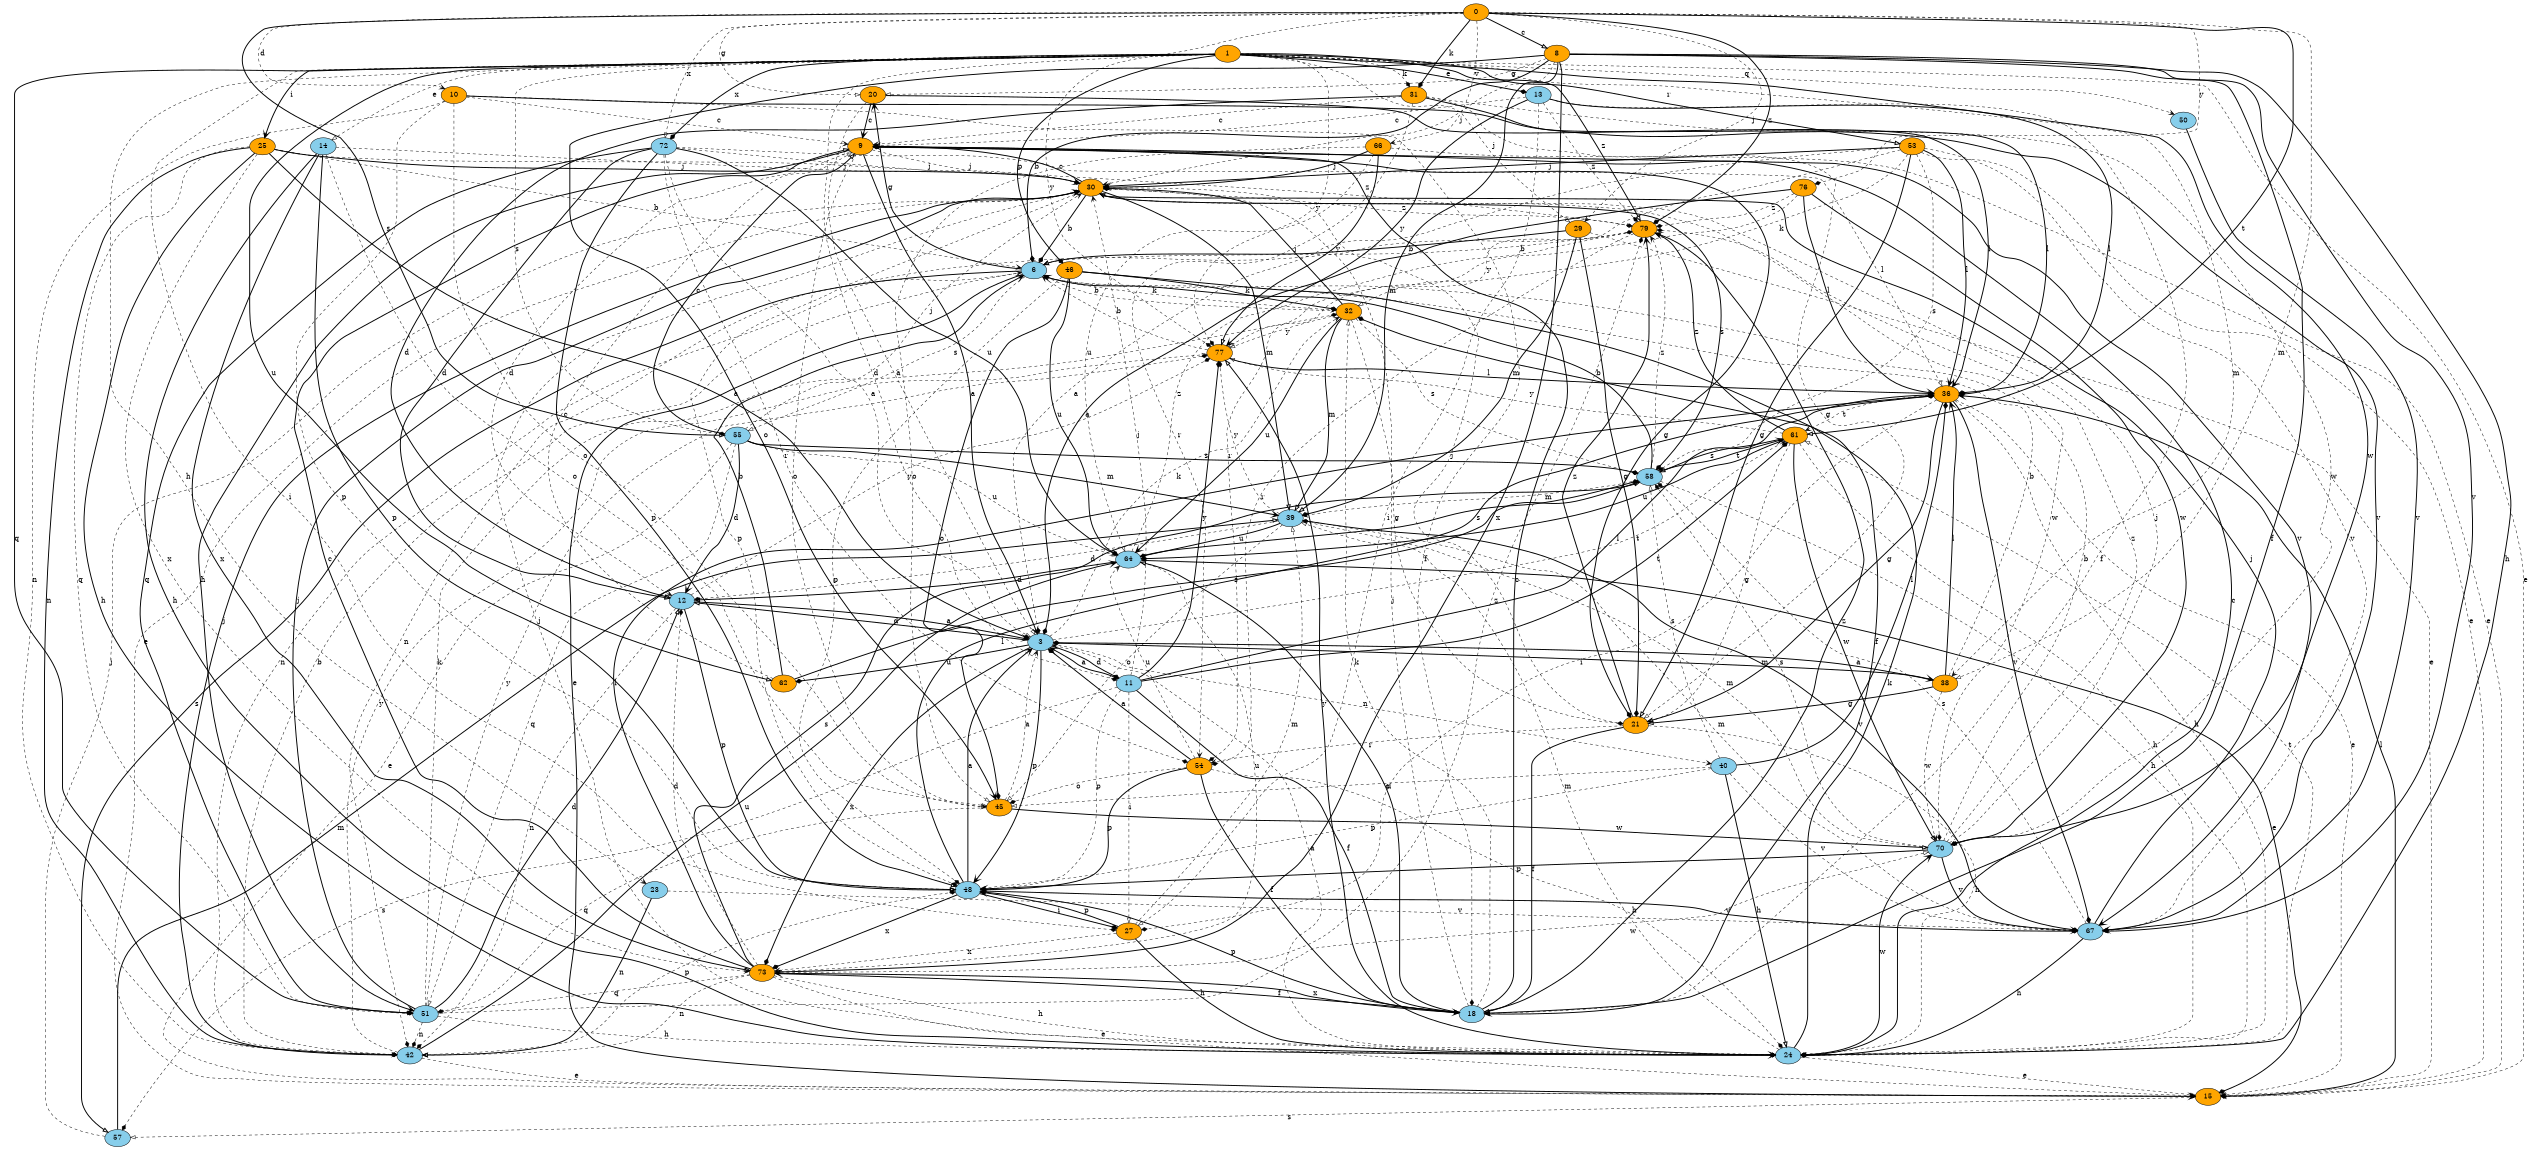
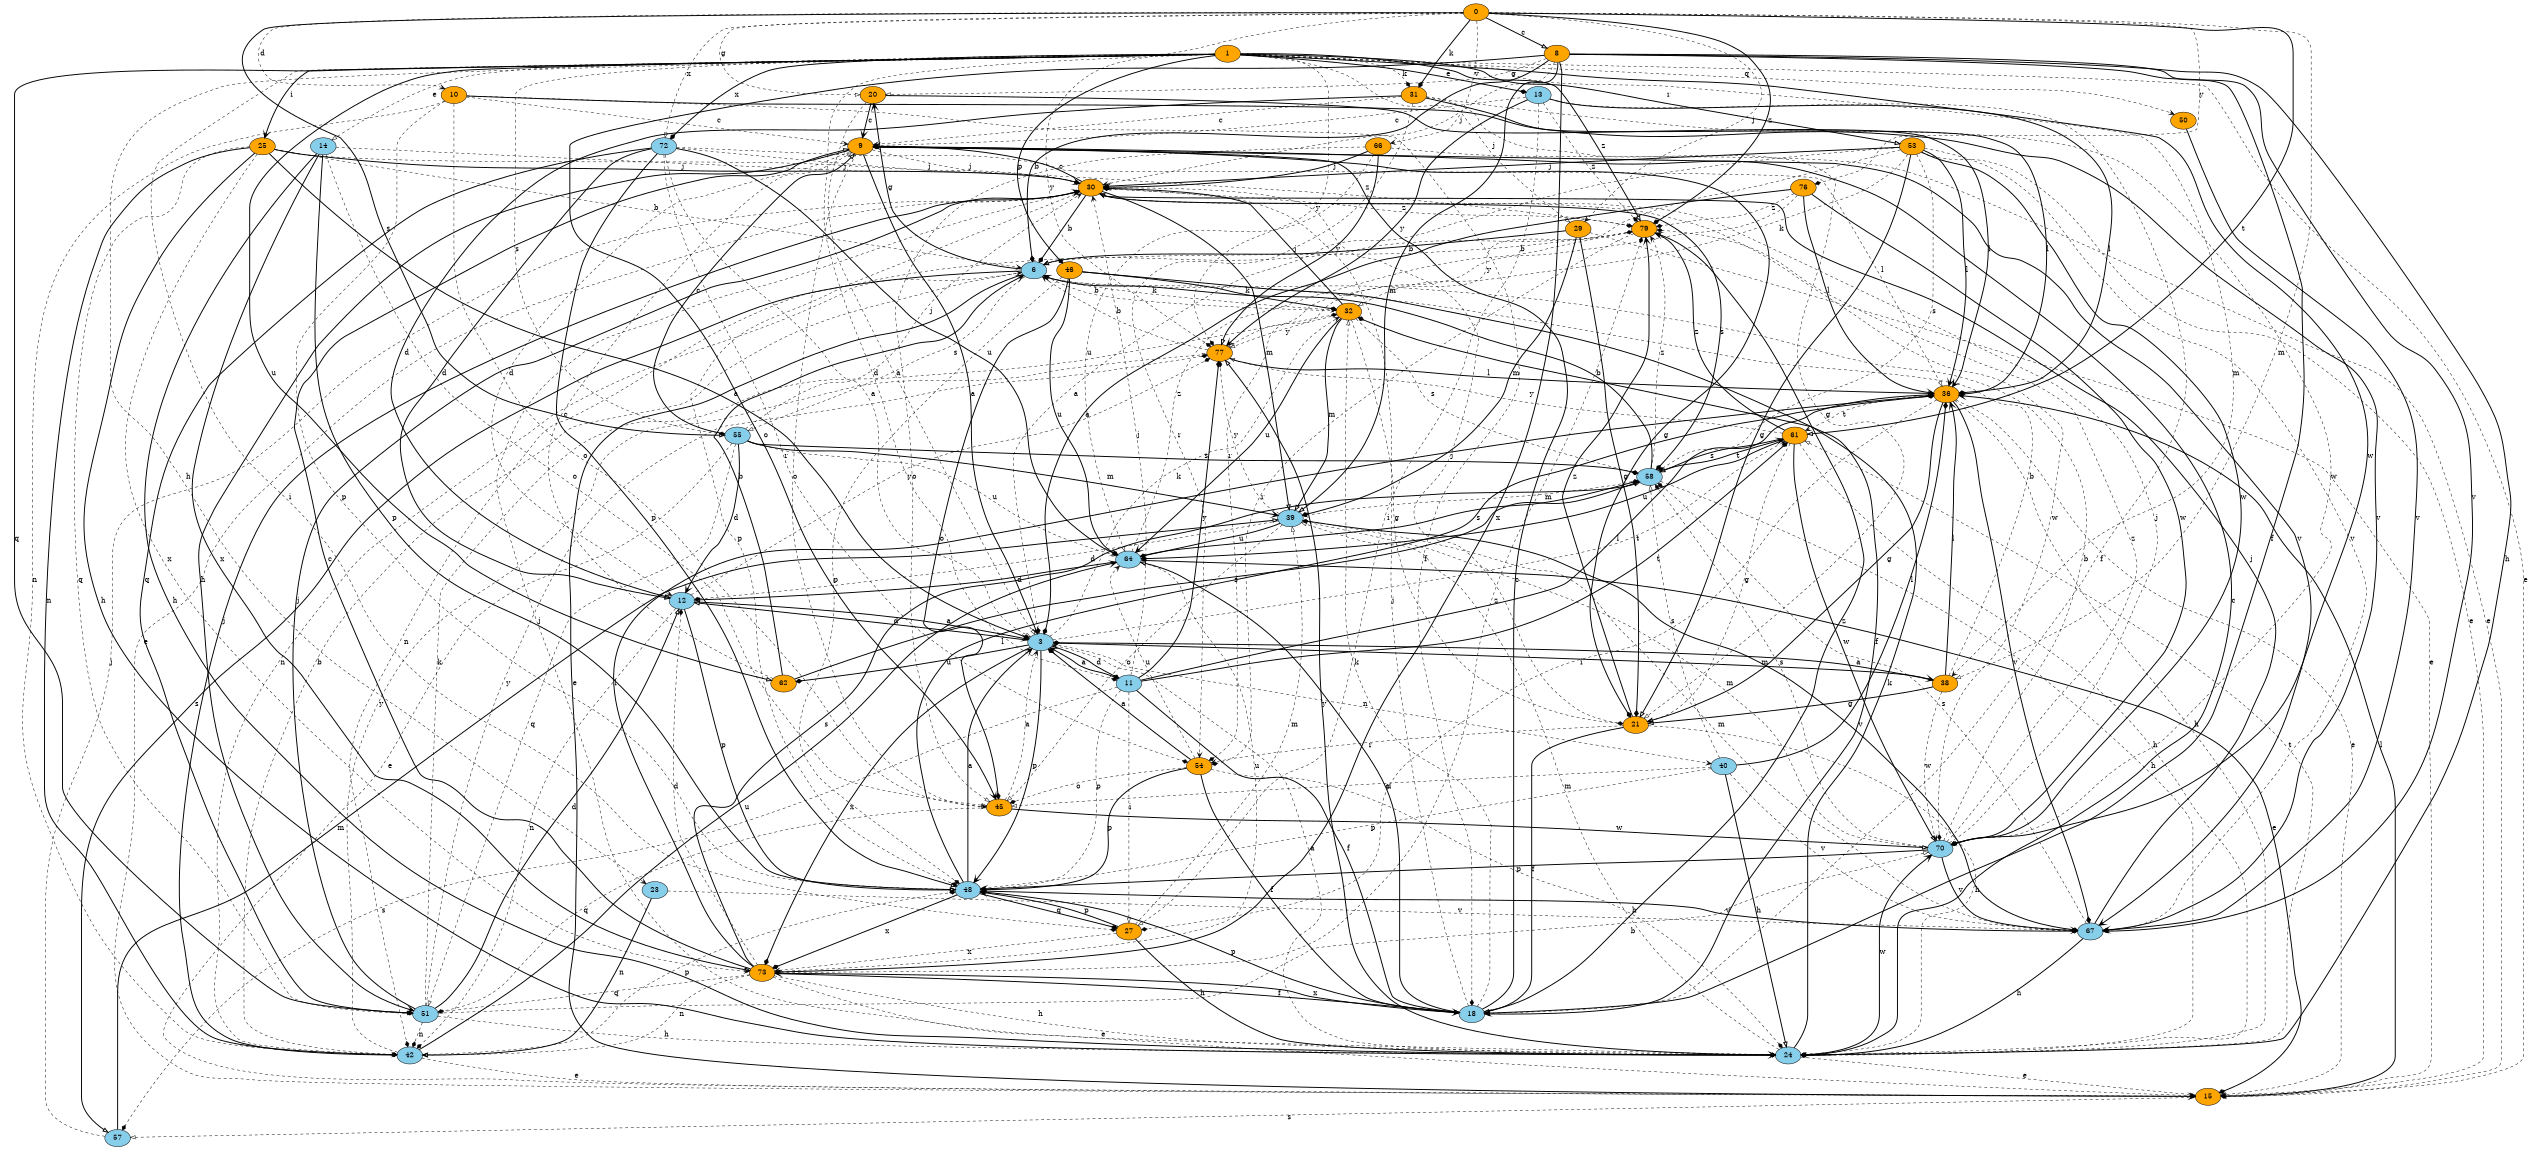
(2183, 121) -> (2183, 121)
none -> (2234, 464)
(1059, 911) -> (1059, 911)
(1633, 931) -> (1633, 931)
